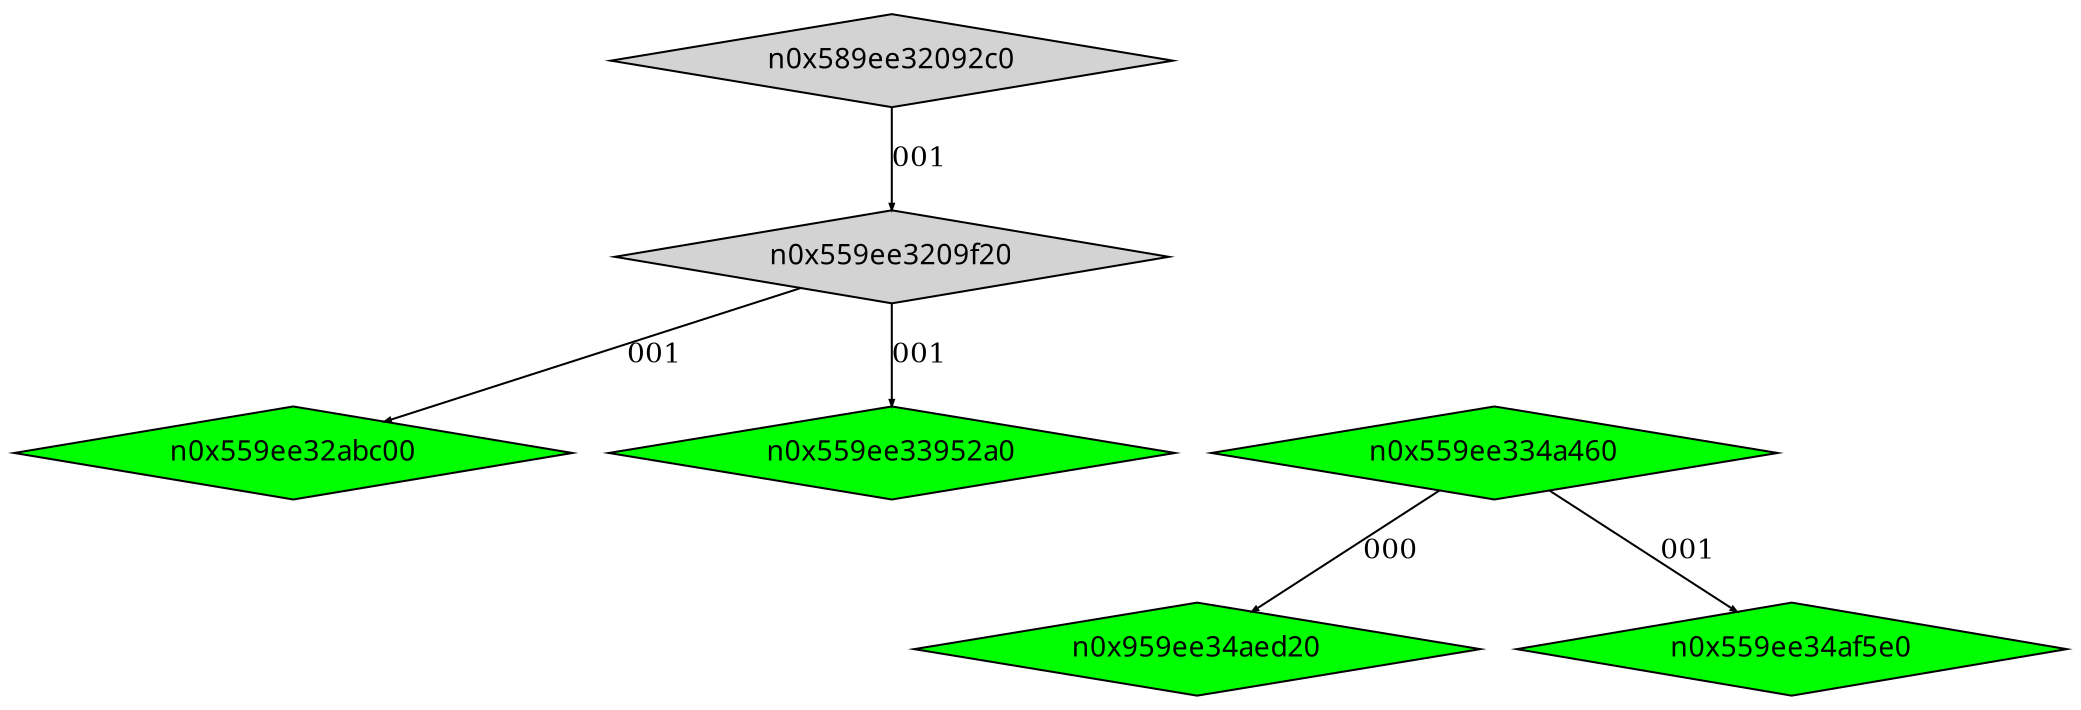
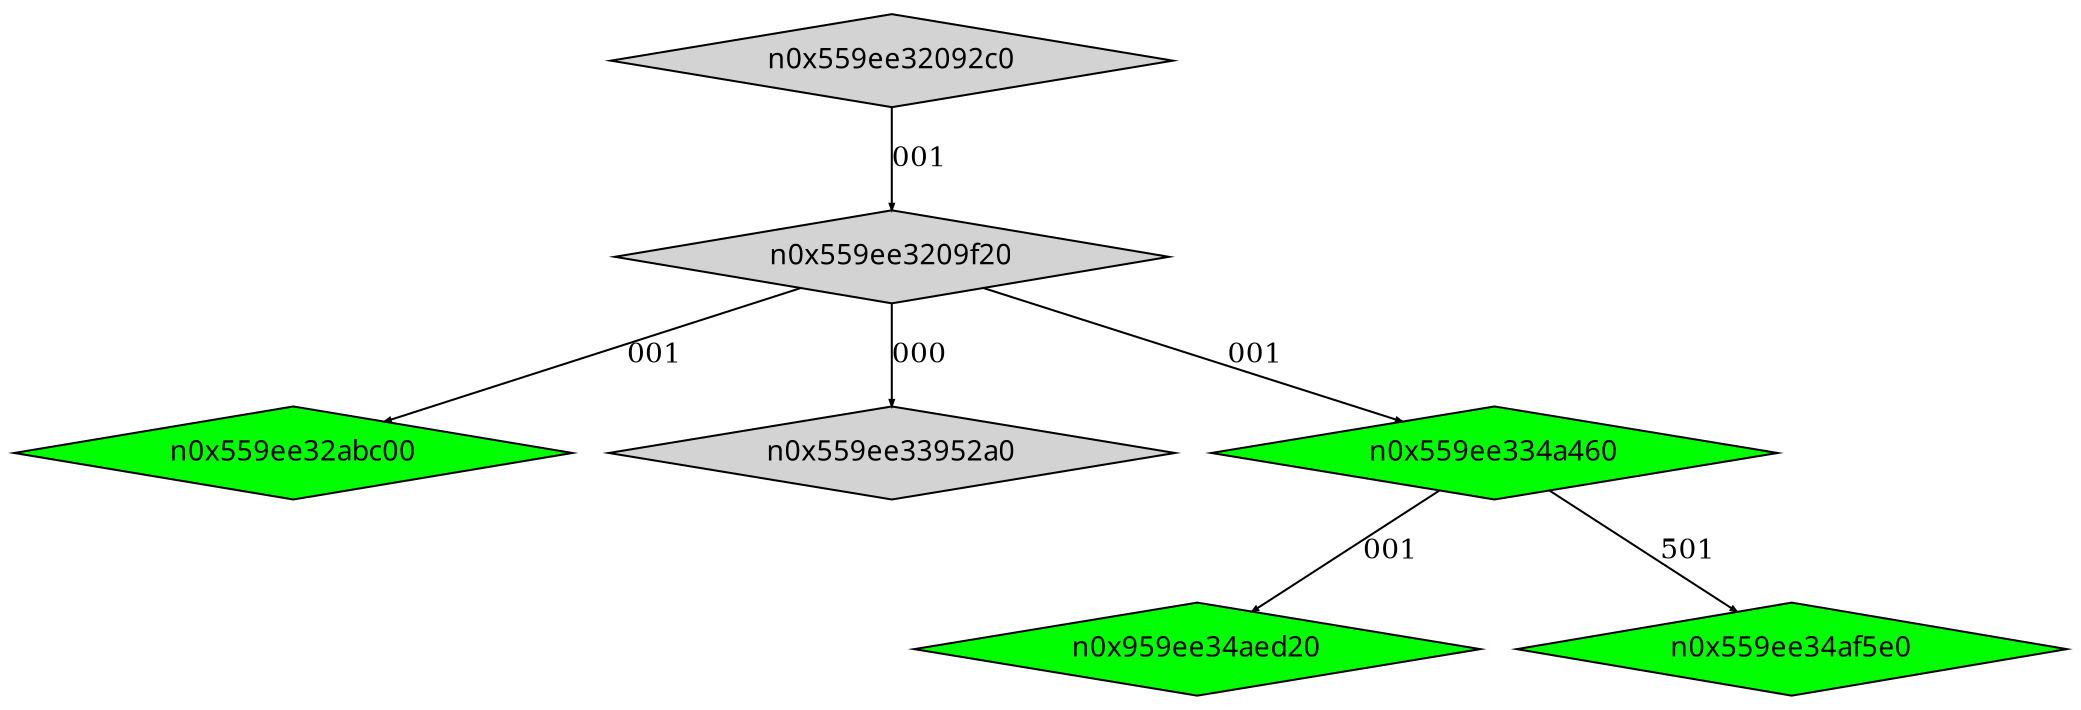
(892, 61) -> (892, 61)
none -> (1190, 354)
(920, 355) -> (920, 355)
(892, 453) -> (892, 453)
(1391, 551) -> (1391, 551)
(1689, 551) -> (1689, 551)
